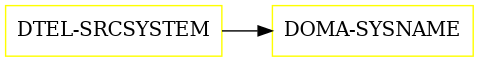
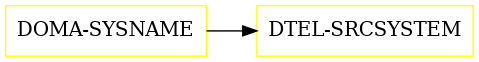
(240, 31) -> (225, 31)
